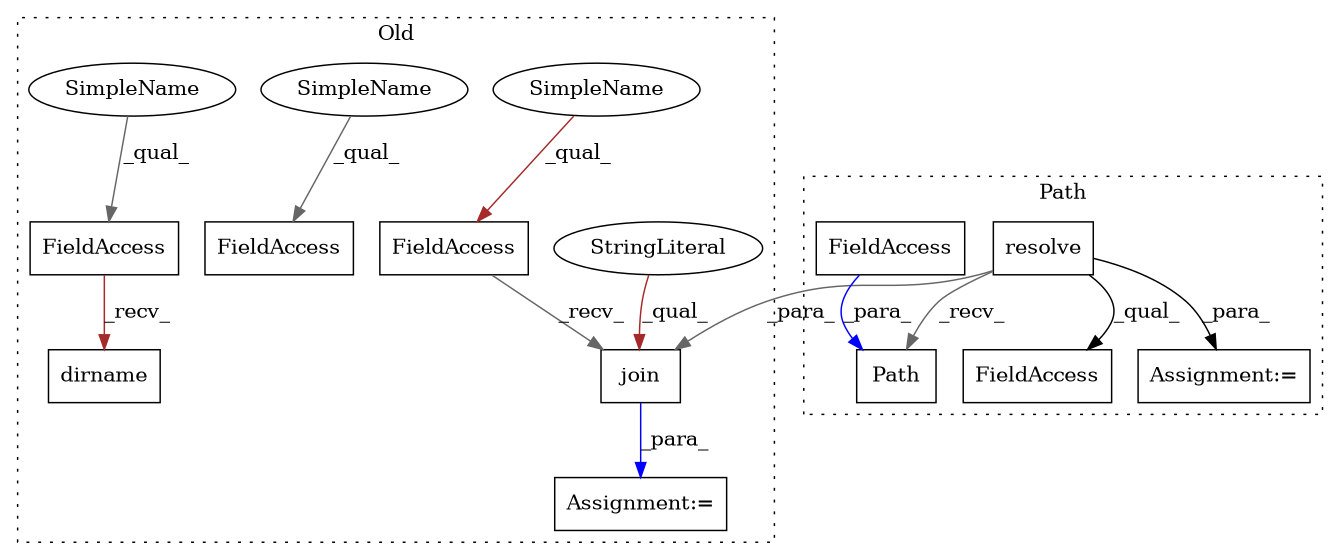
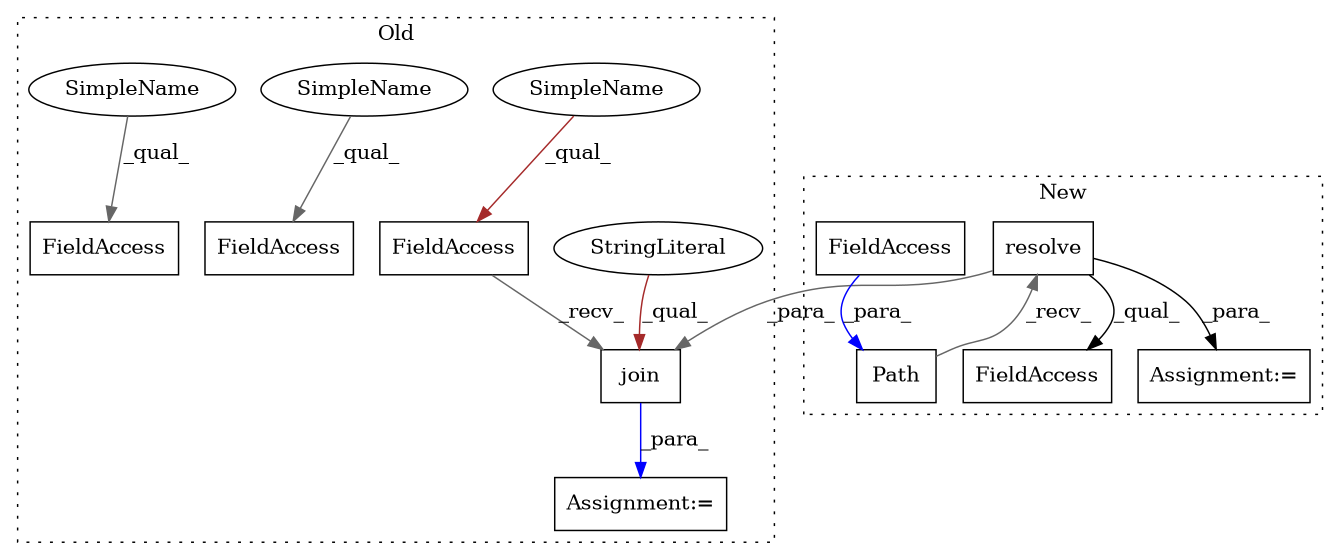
(1063, 193) -> (1063, 193)
(947, 296) -> (994, 336)
(104, 376) -> none
